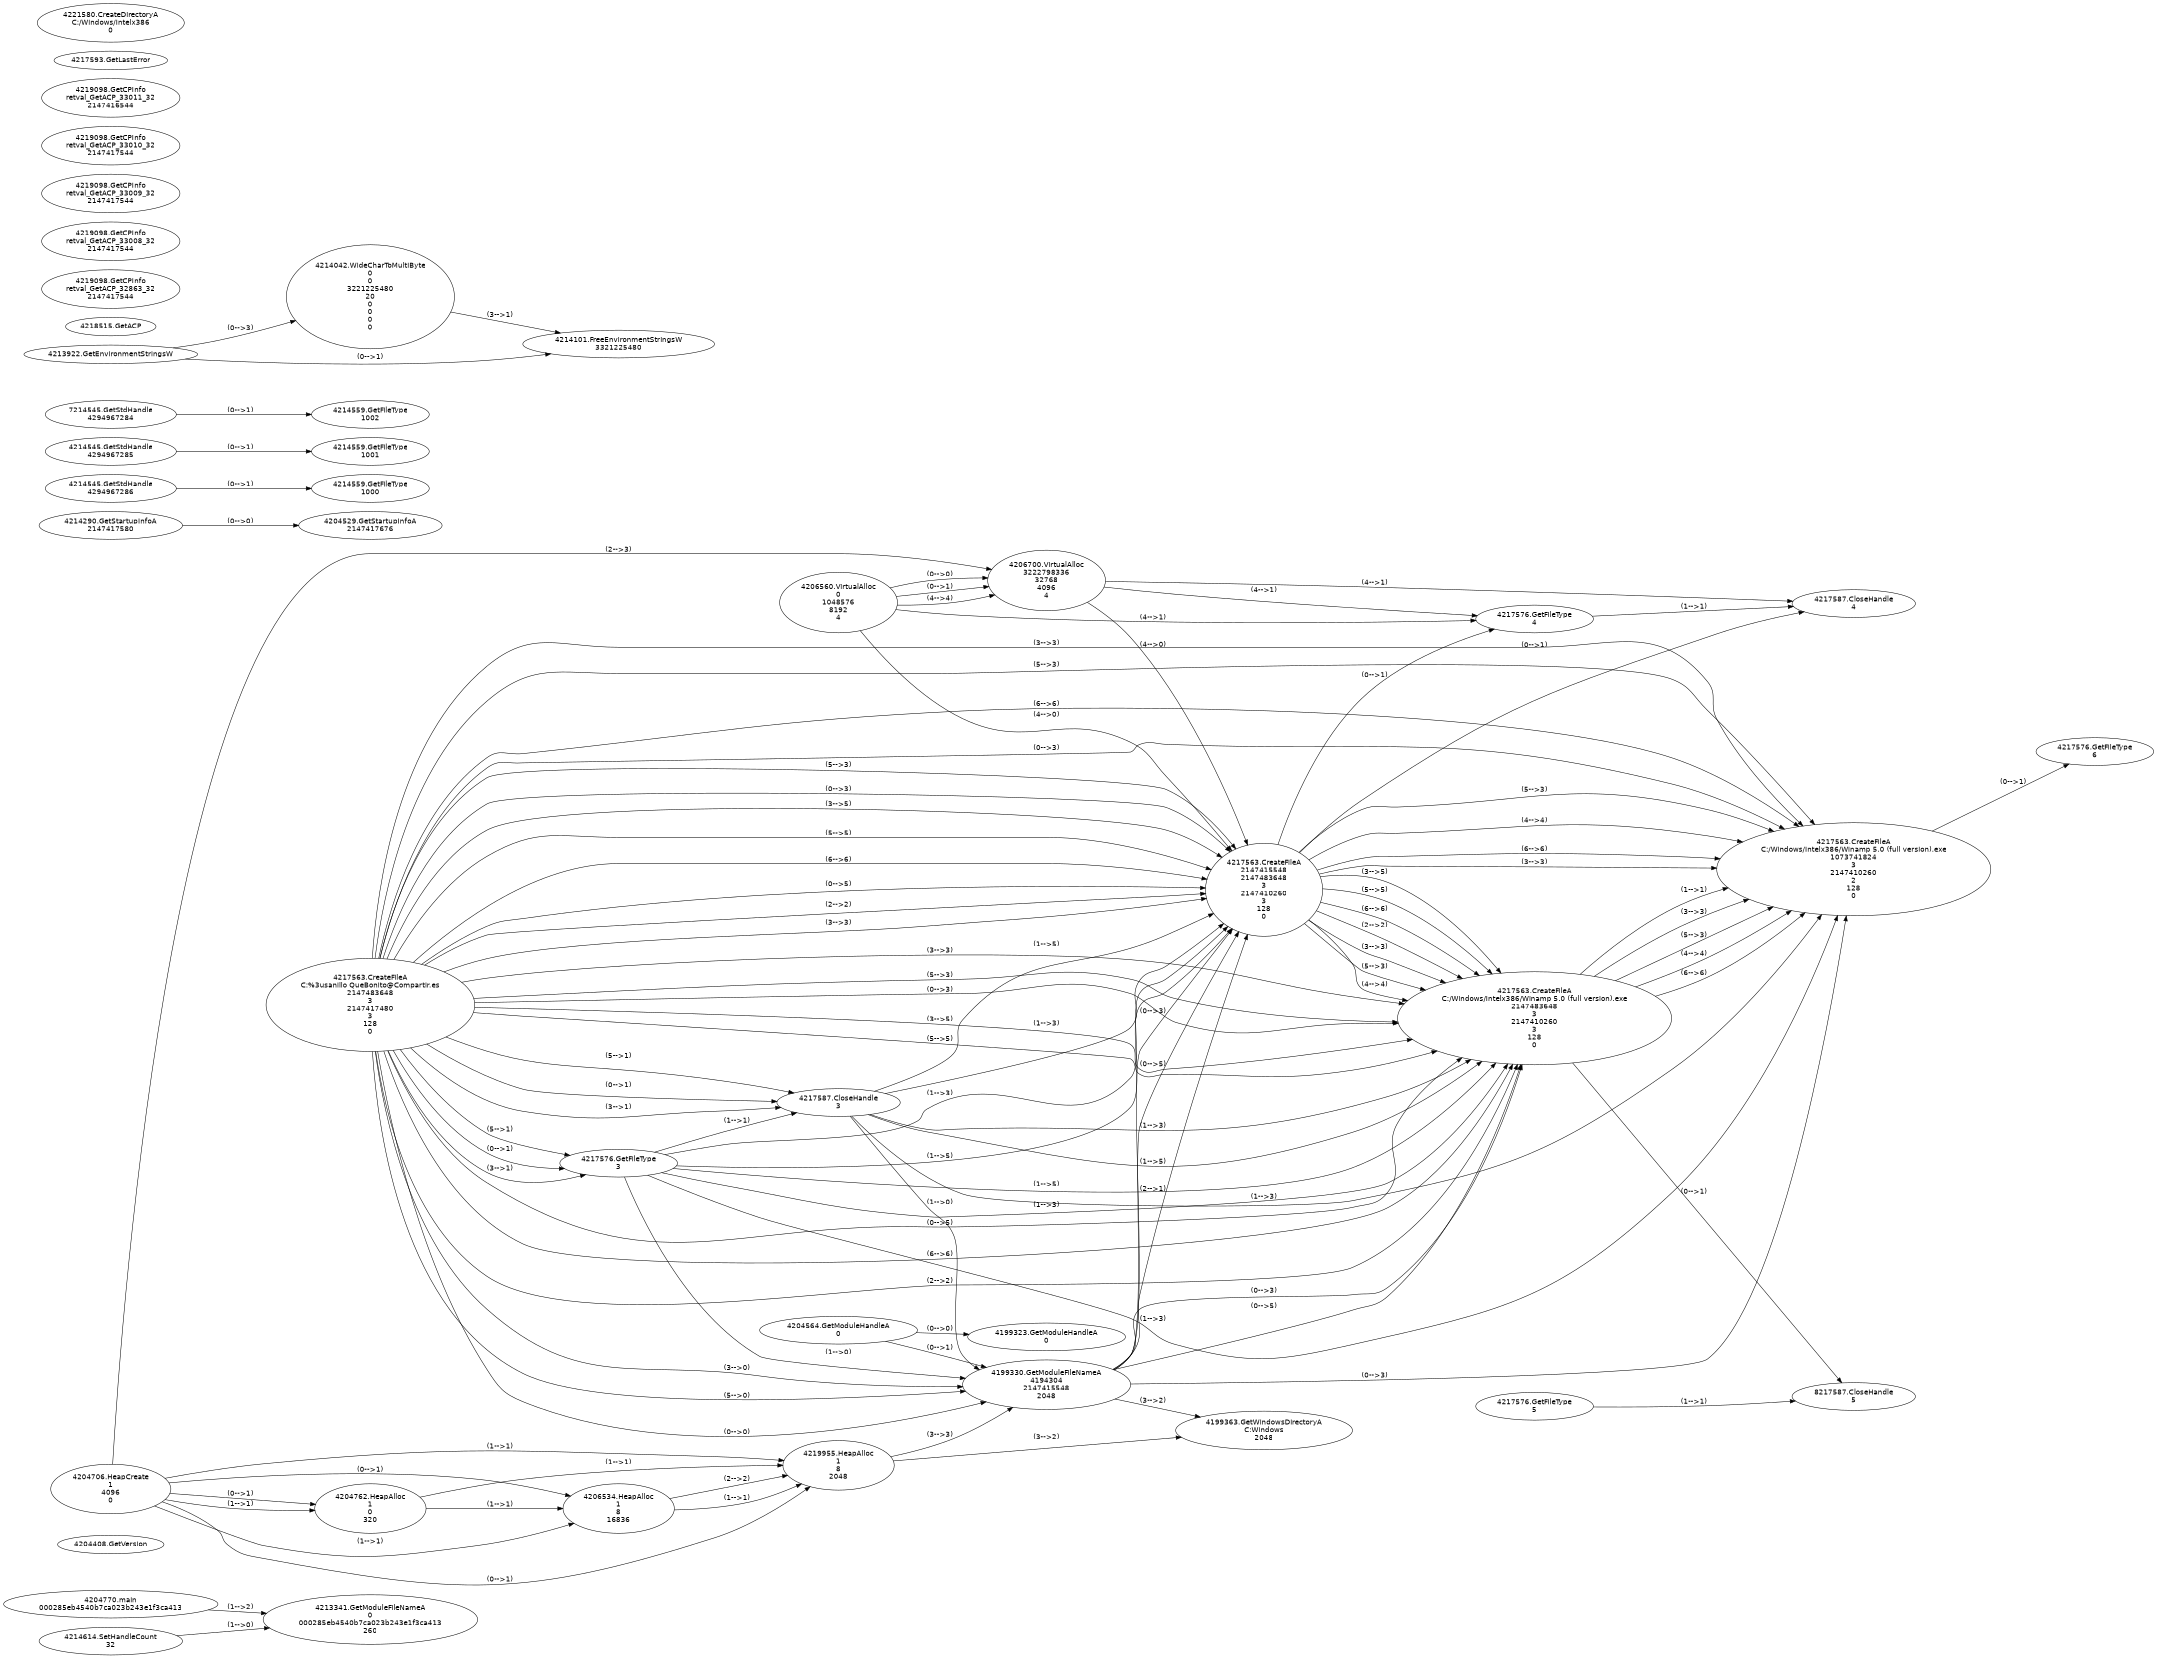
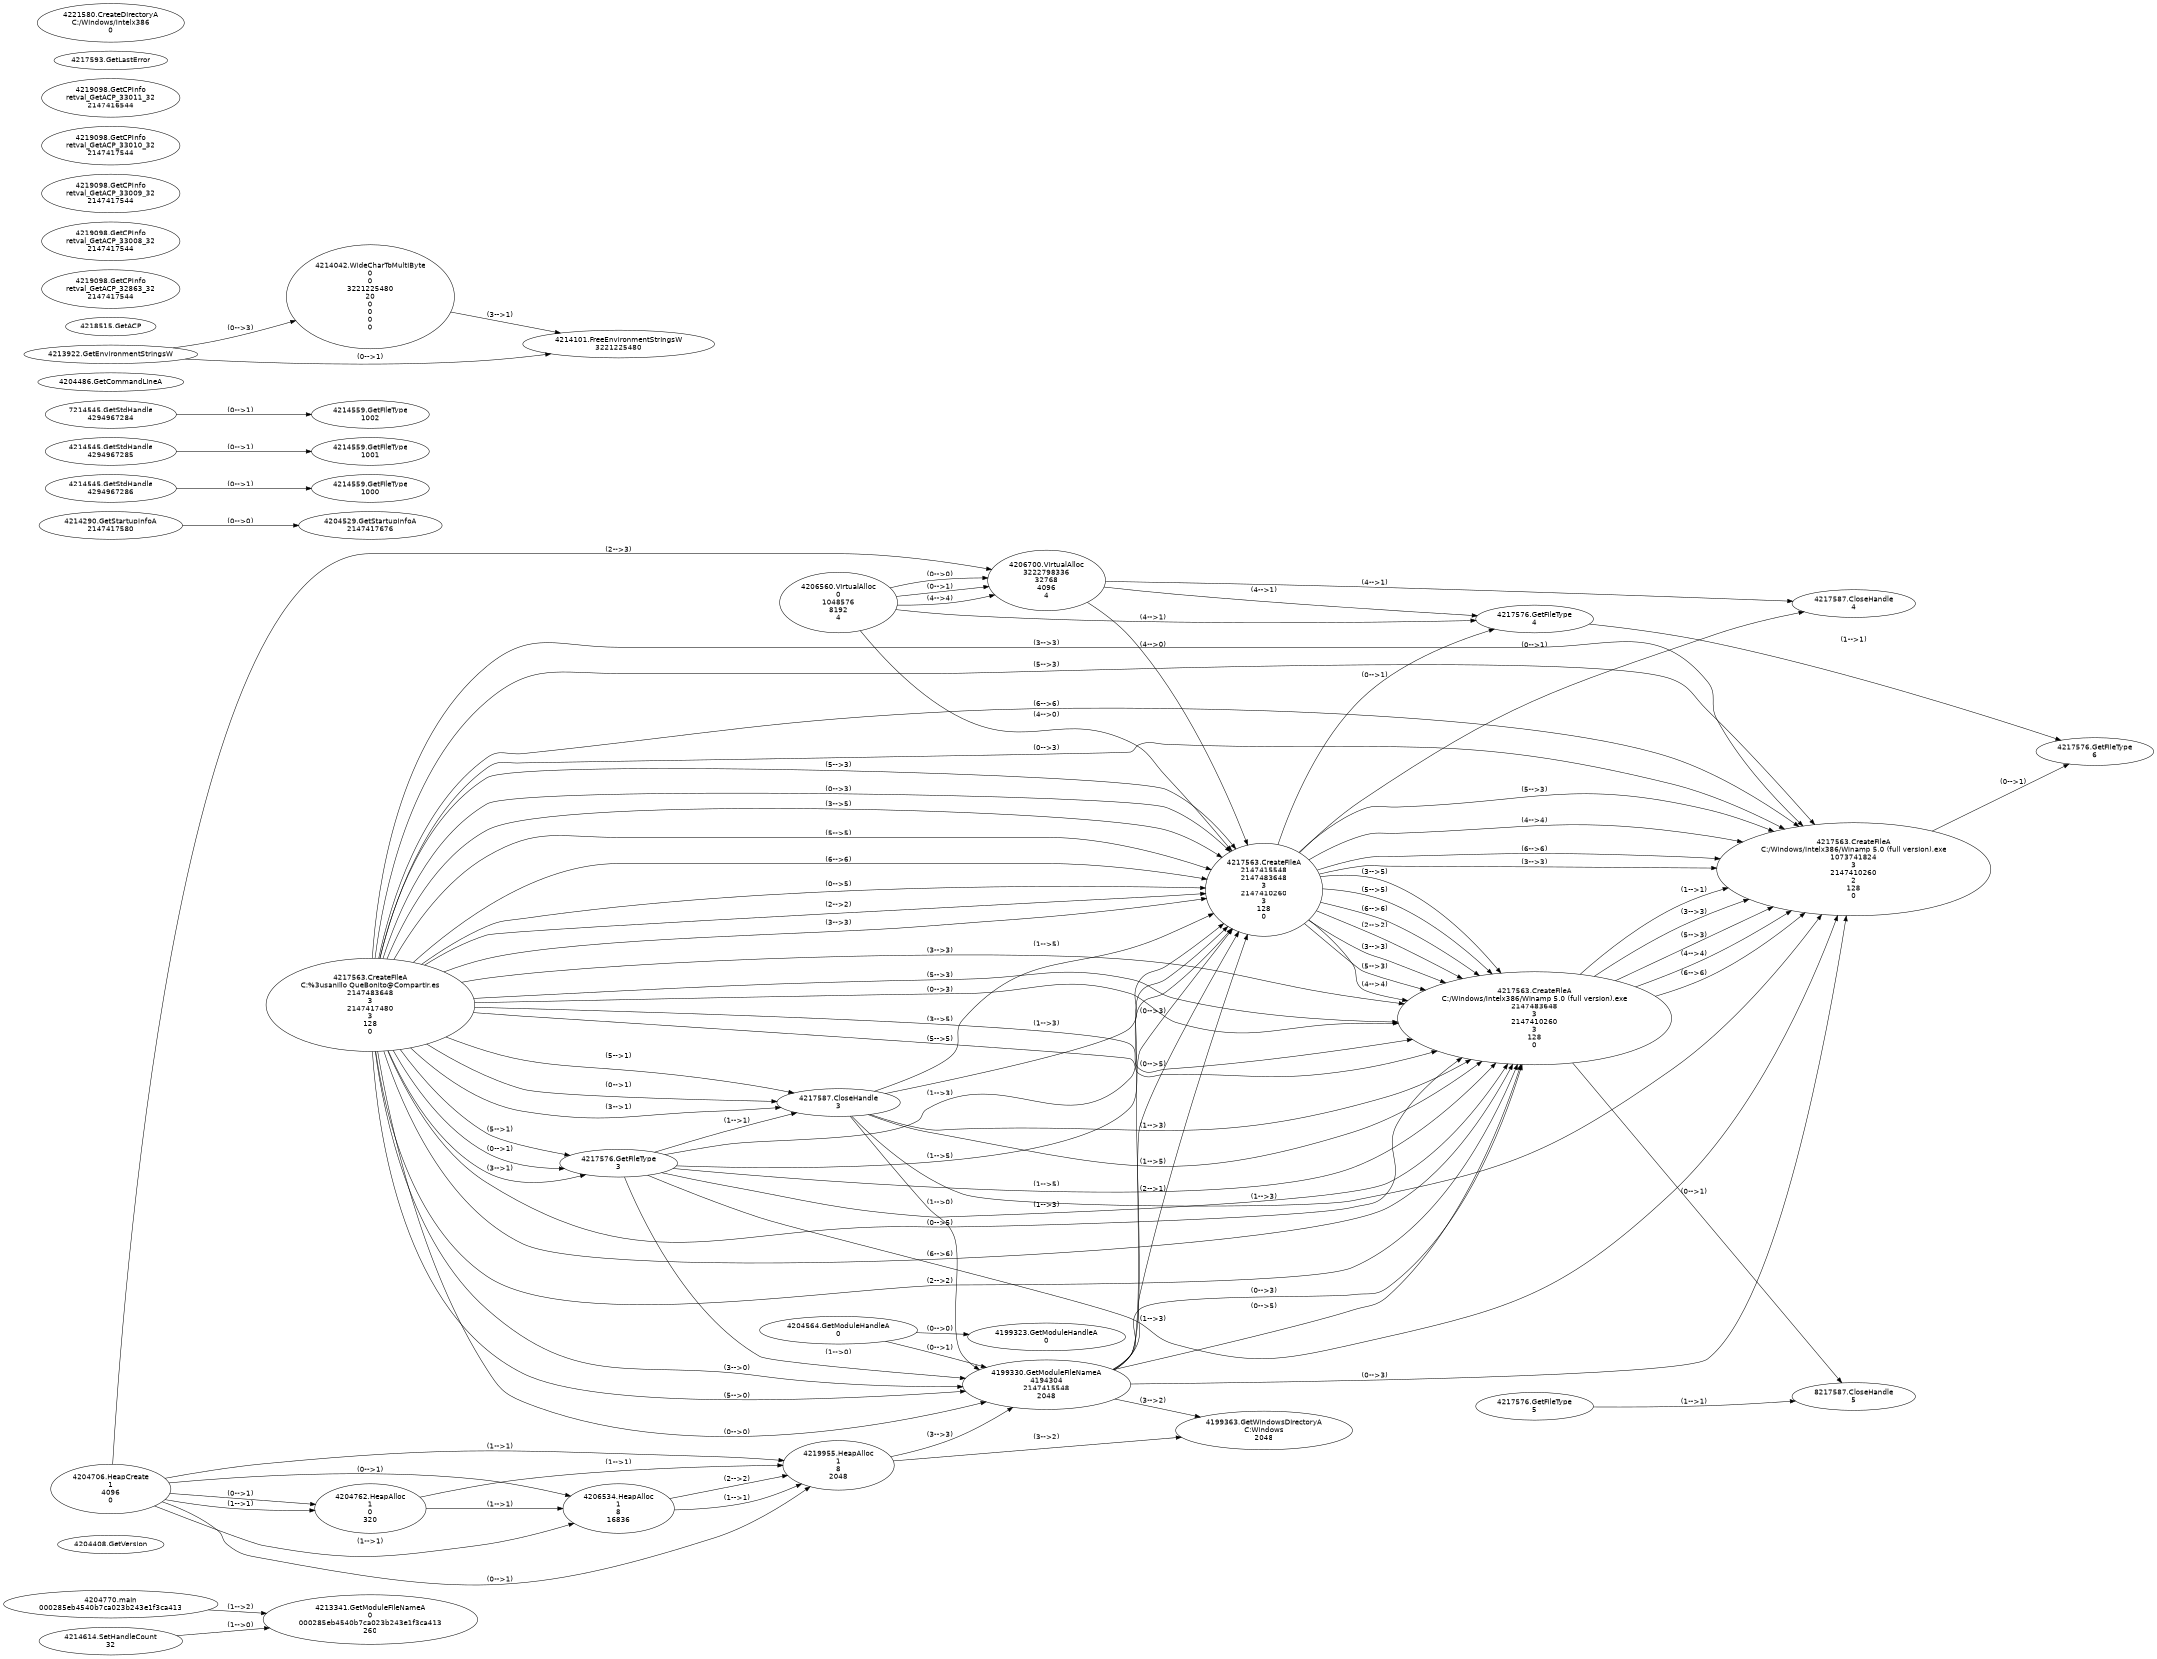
(619, 344) -> (619, 344)
none -> (111, 382)
(1690, 611) -> (1825, 670)
